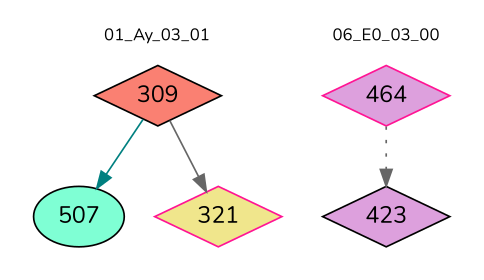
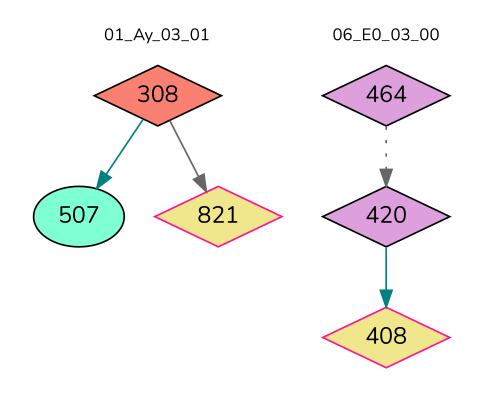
(158, 96) -> (158, 96)
(386, 96) -> (386, 96)
(218, 217) -> (218, 217)
(386, 217) -> (386, 217)
none -> (386, 338)
